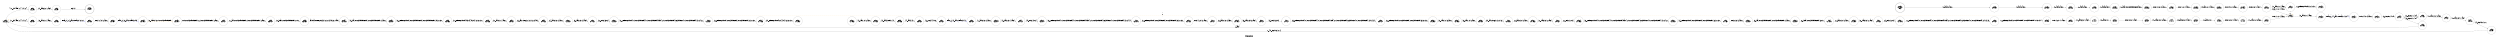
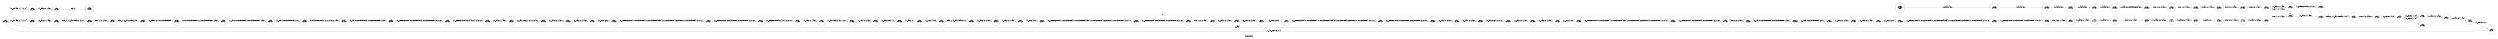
none -> (821, 21)
